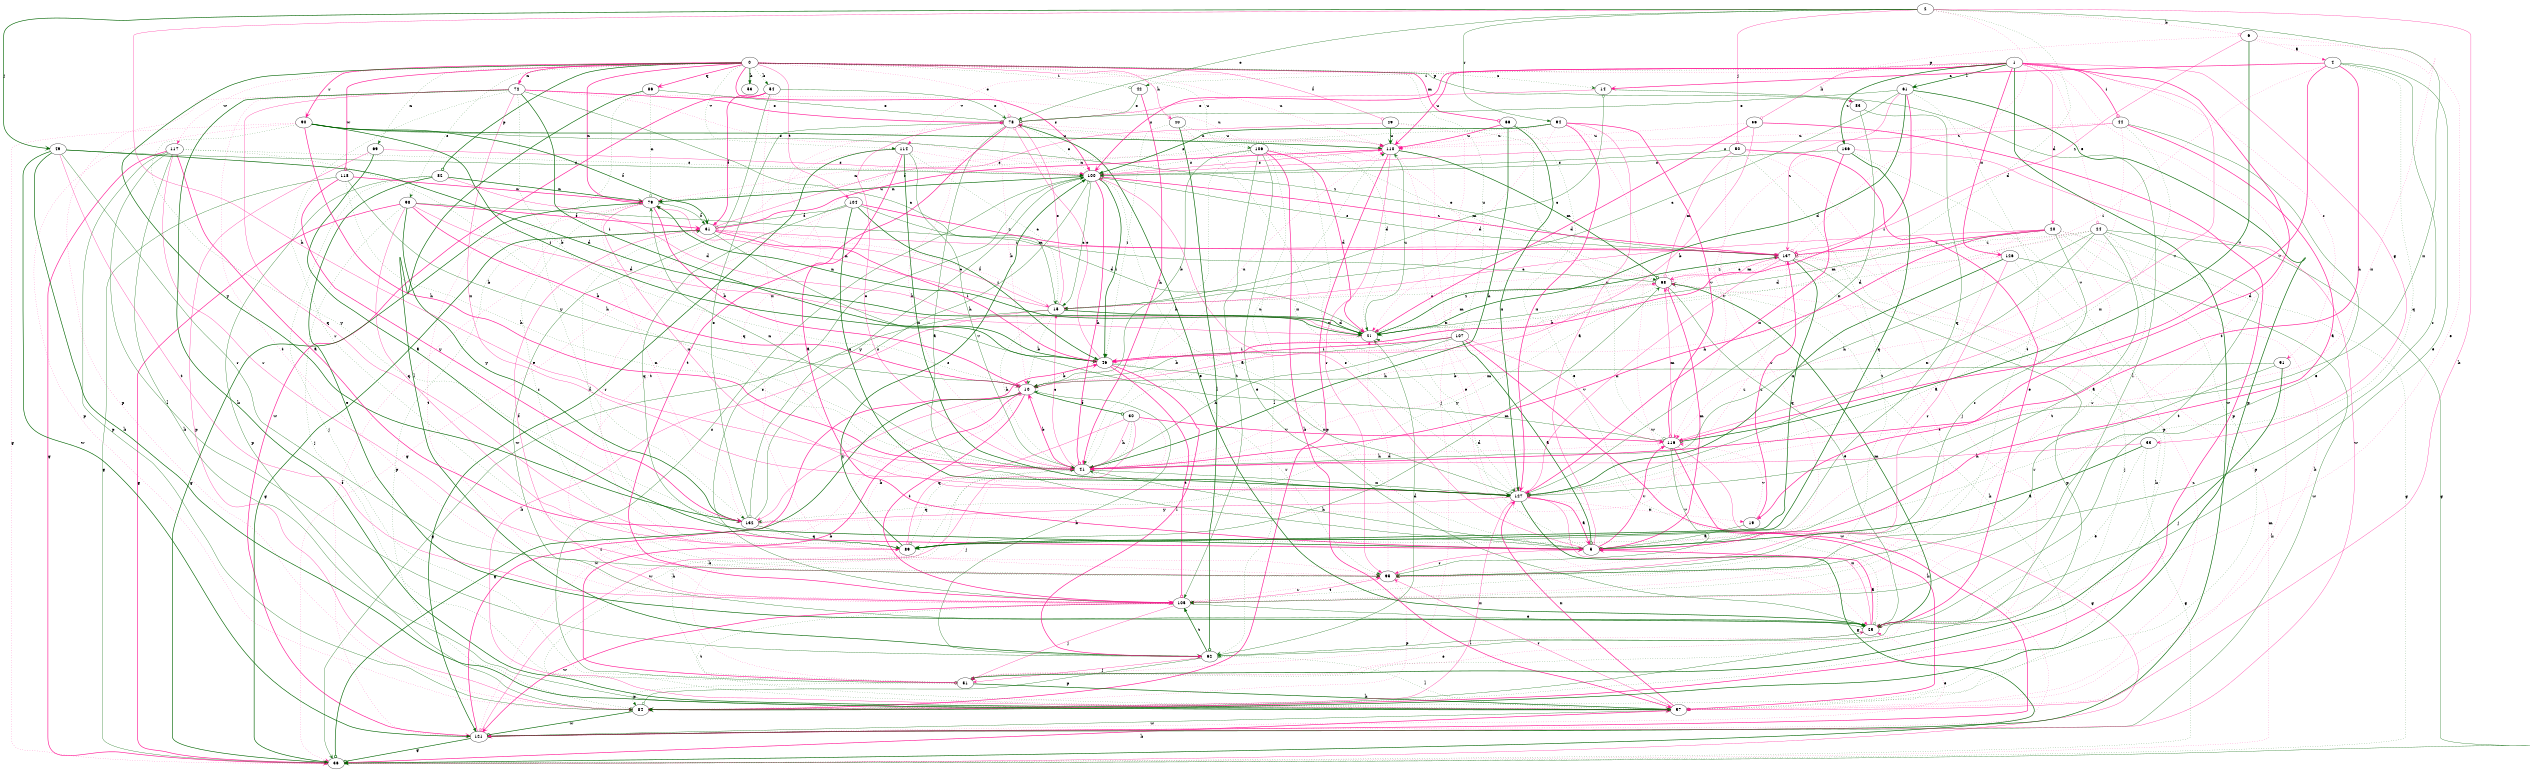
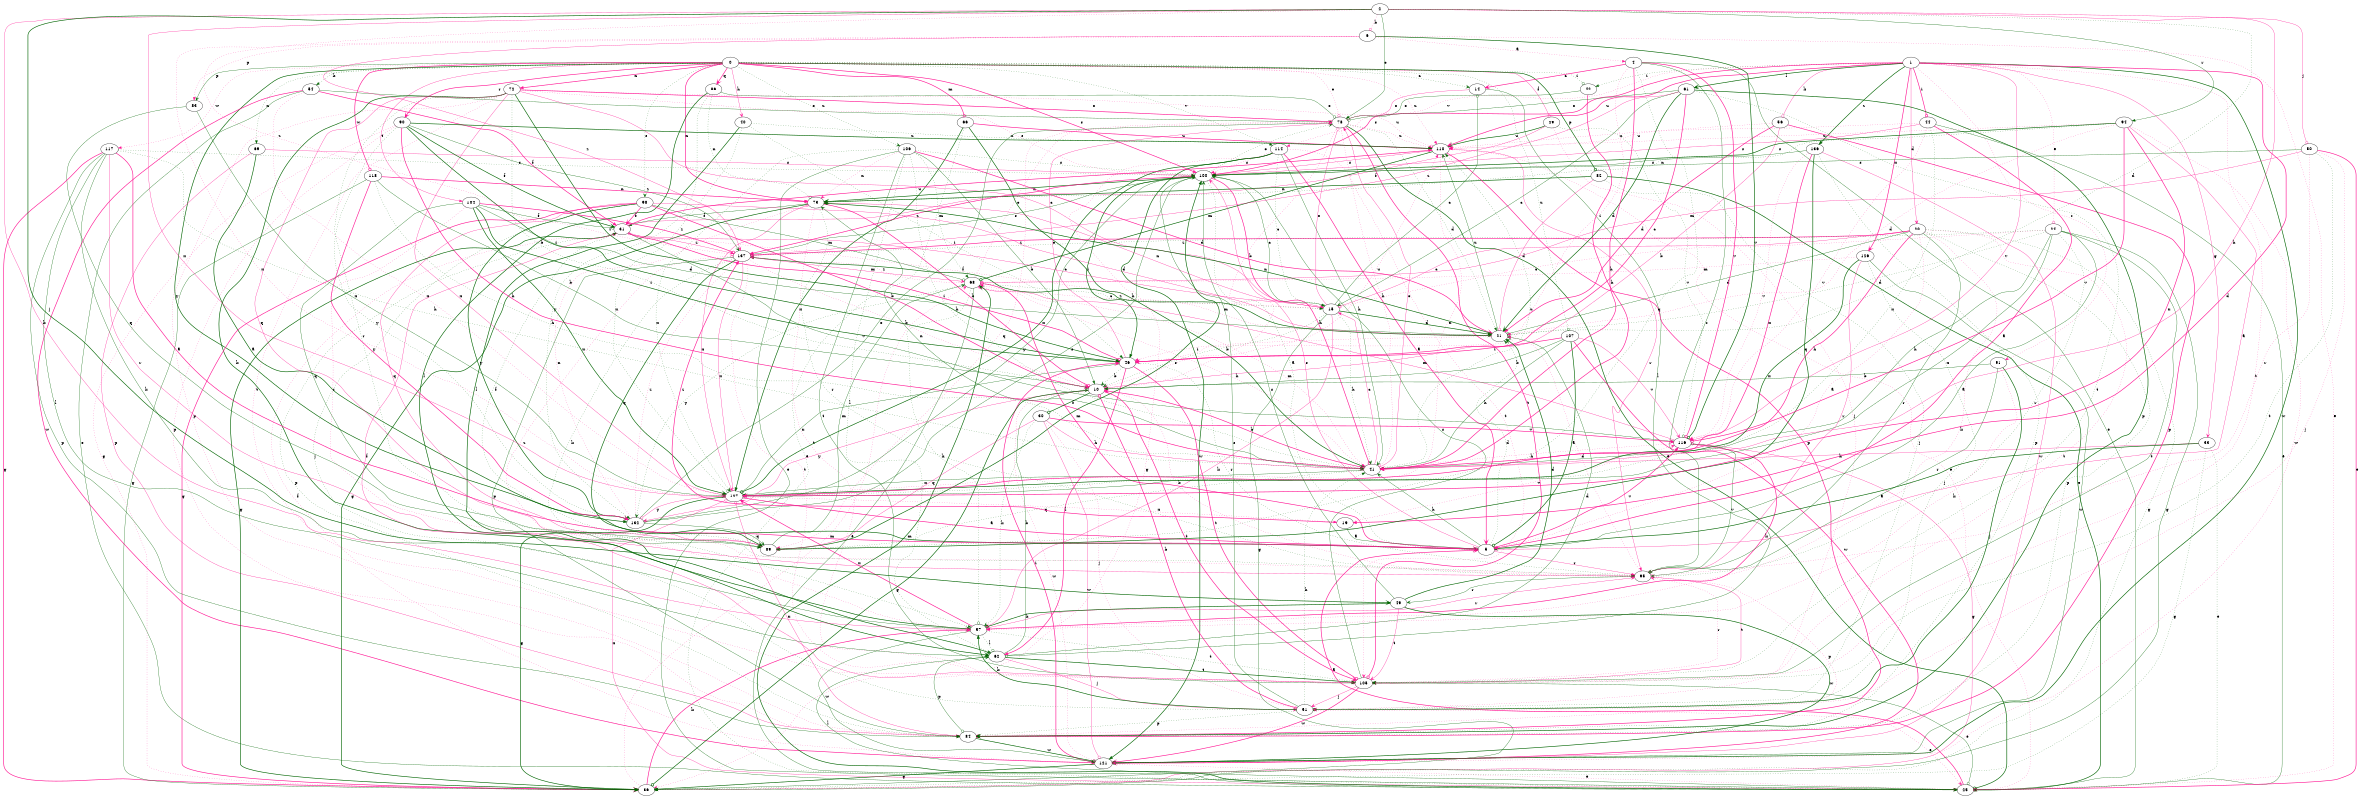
(750, 89) -> none
(811, 185) -> (901, 186)
(651, 203) -> (816, 203)
(1884, 229) -> (1655, 229)
(2342, 354) -> (342, 24)
(277, 484) -> none
(1110, 495) -> none
(1330, 531) -> none
(633, 564) -> (1521, 581)
